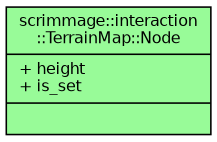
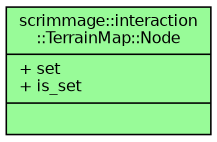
(53, 69) -> (40, 69)
